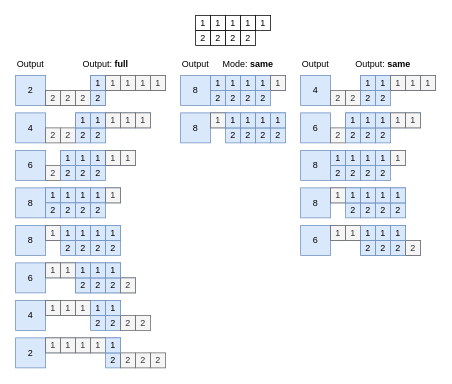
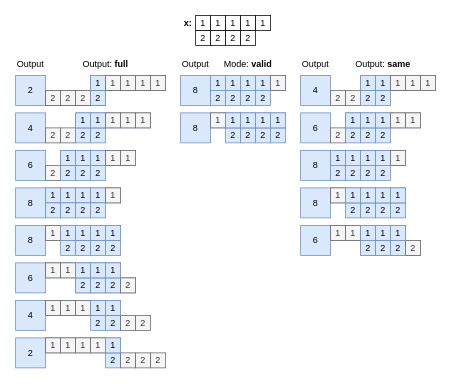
none -> (188, 23)
(248, 64) -> (248, 64)
